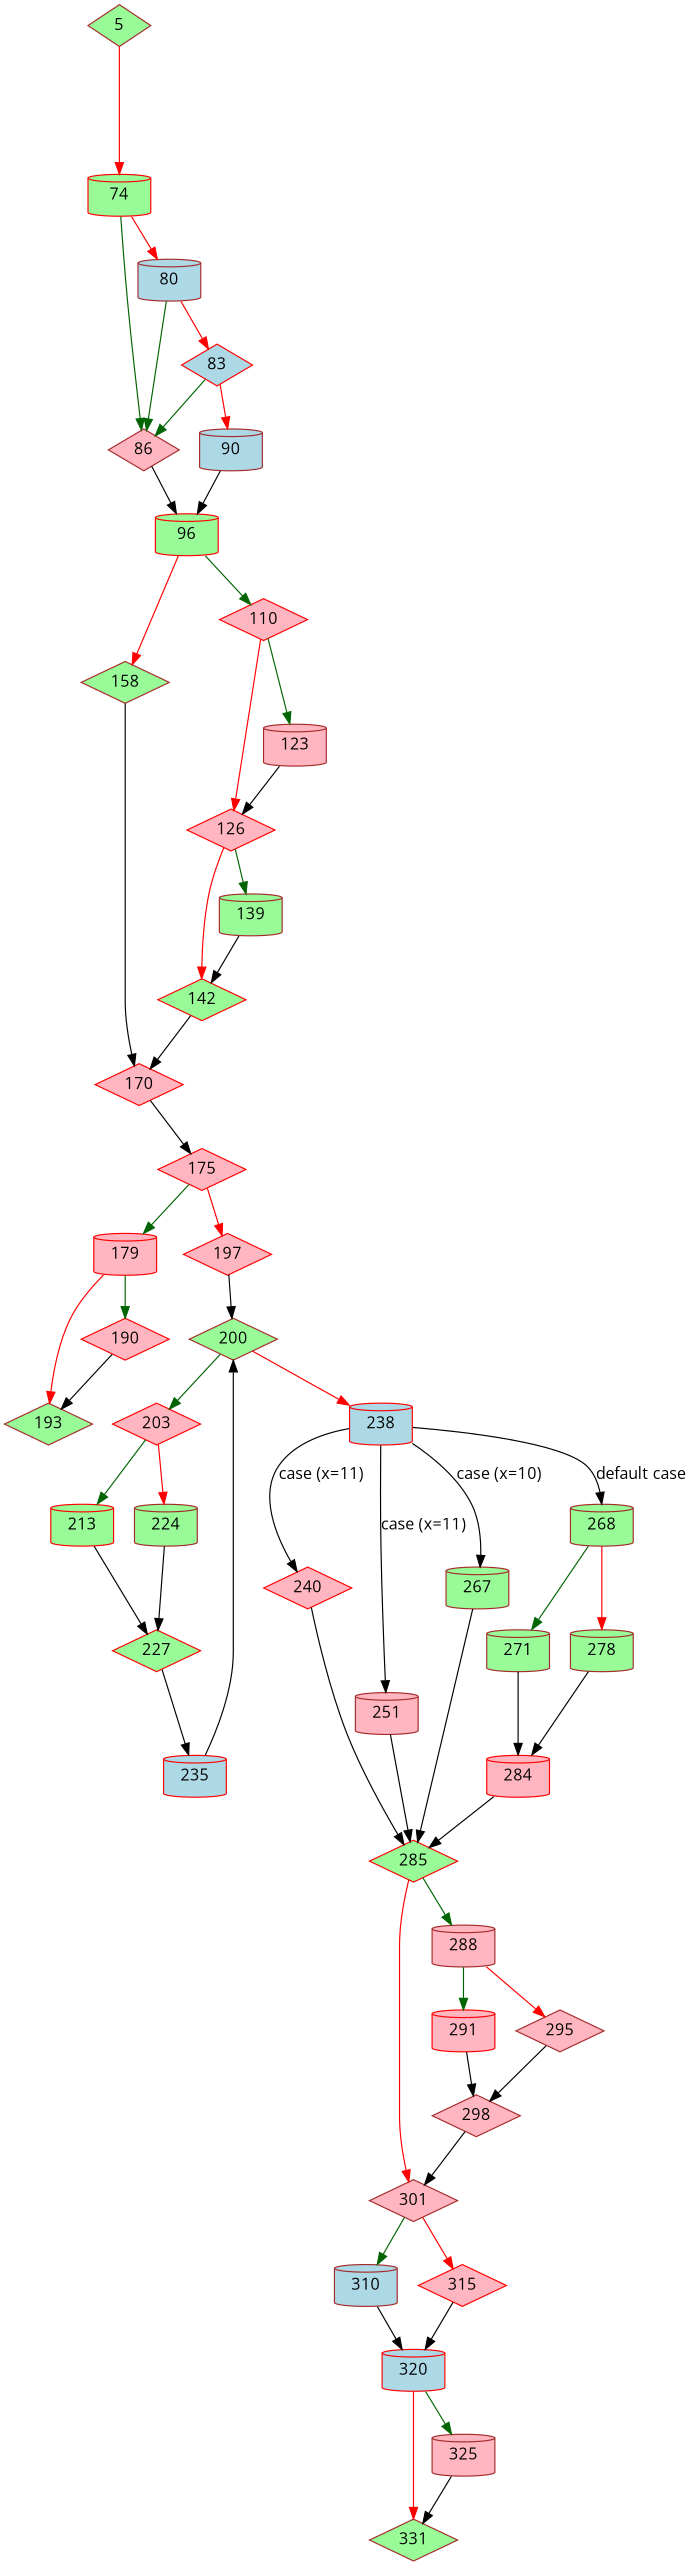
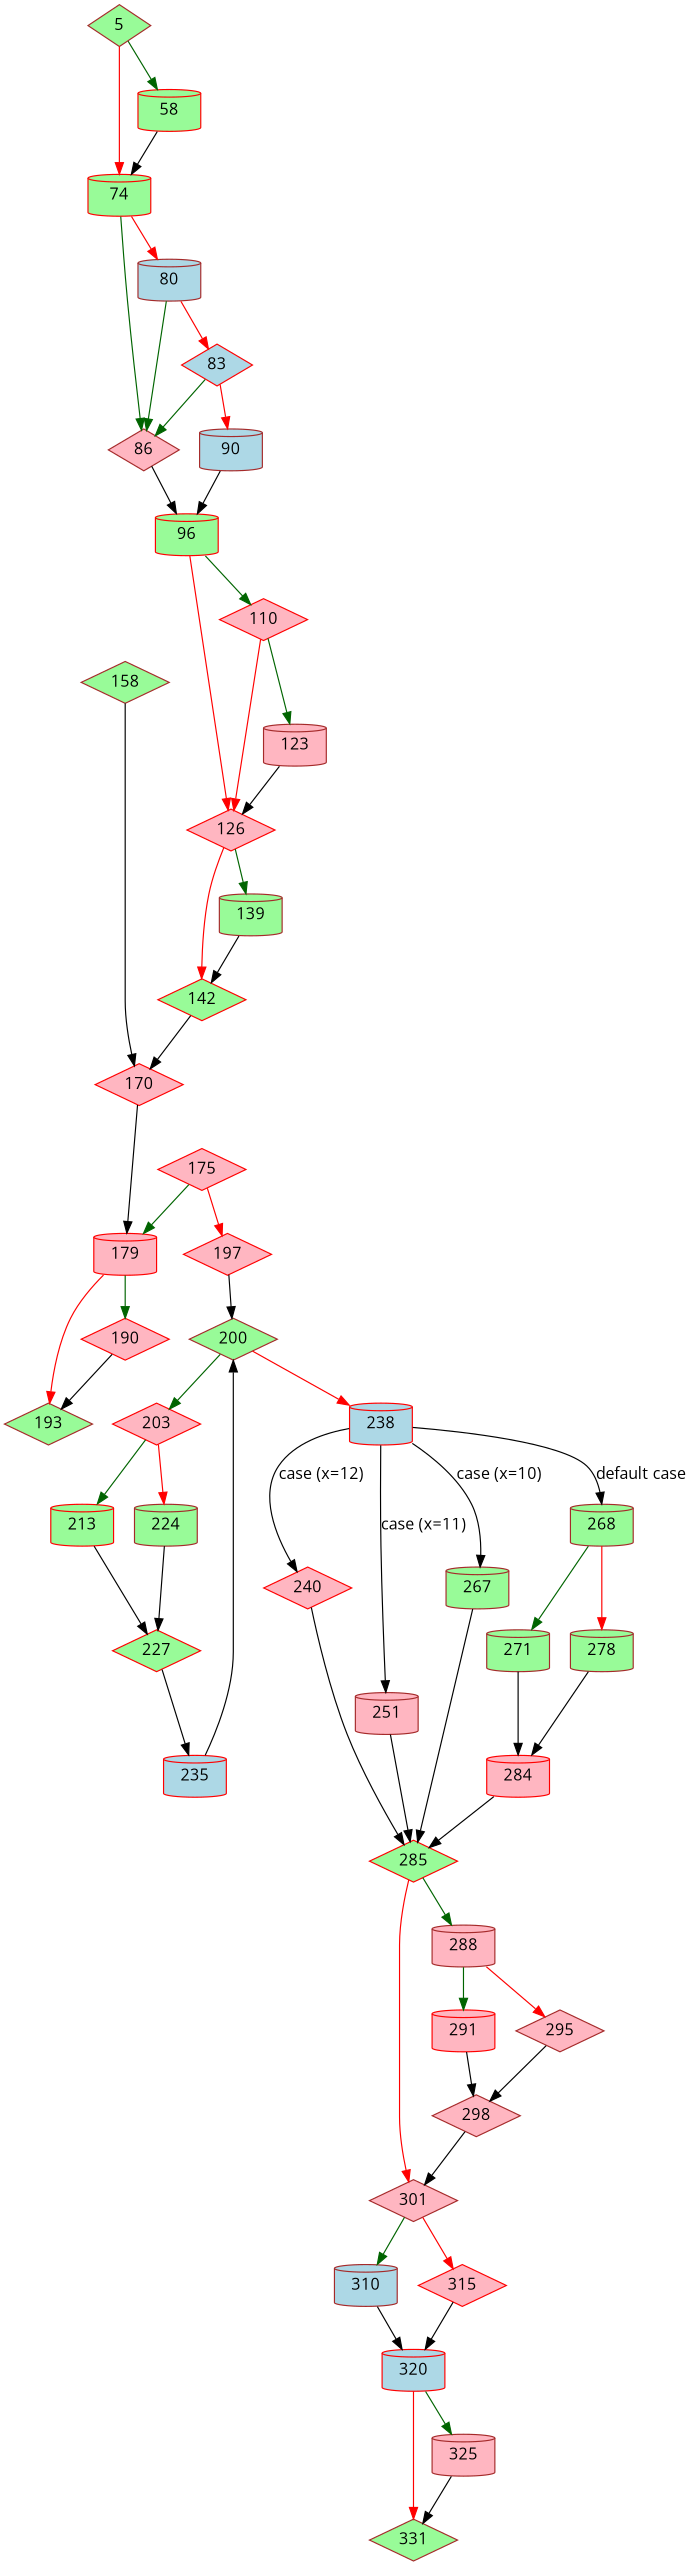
none -> (169, 110)
(158, 605) -> (208, 677)
(167, 1122) -> (133, 1163)
(322, 1475) -> (322, 1475)
